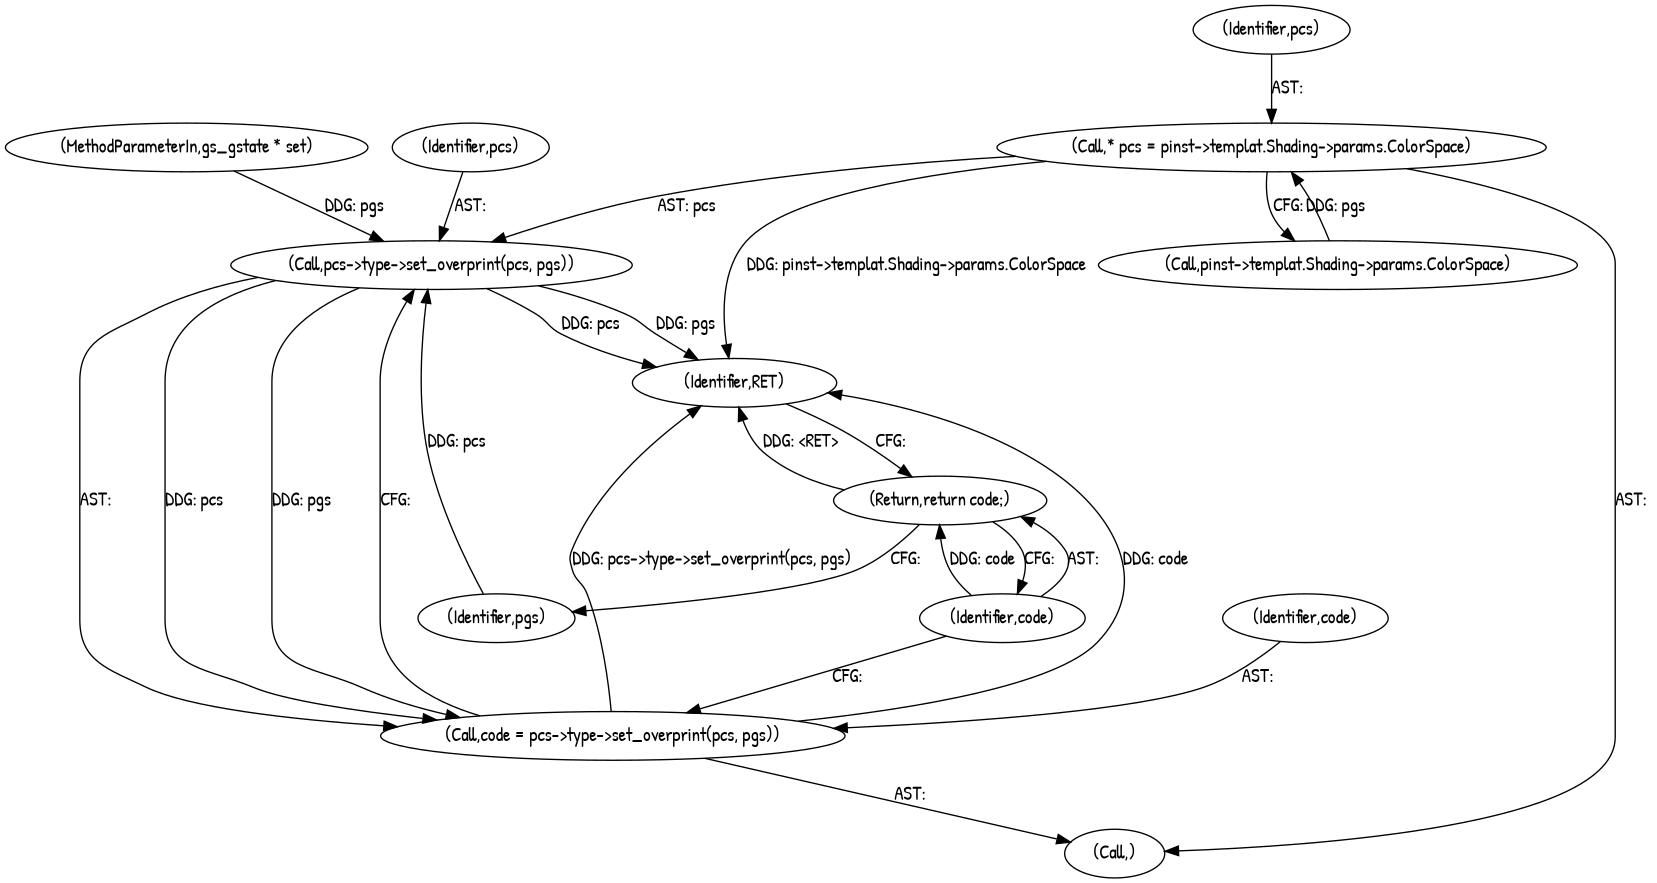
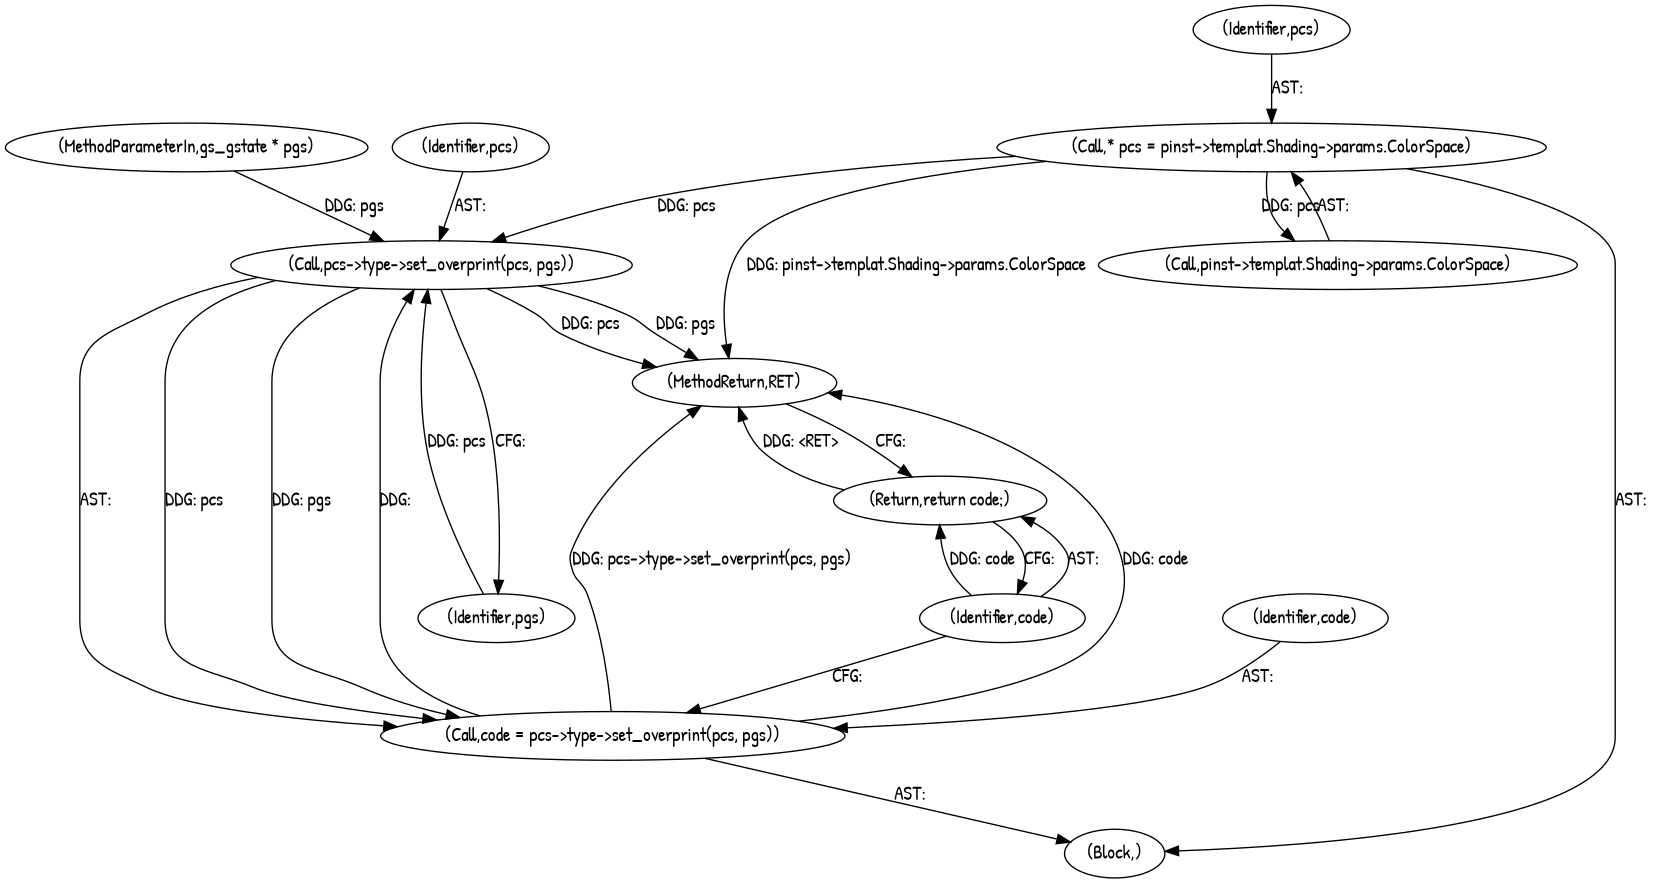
(187, 147) -> (187, 147)
(687, 206) -> (687, 206)
(1291, 206) -> (1291, 206)
(1336, 206) -> (1336, 206)
(735, 383) -> (735, 383)
(398, 501) -> (398, 501)
(761, 592) -> (491, 431)
(1115, 854) -> (1115, 854)
